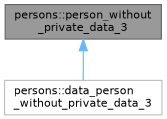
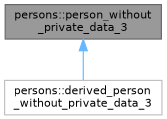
(83, 98) -> (83, 98)
